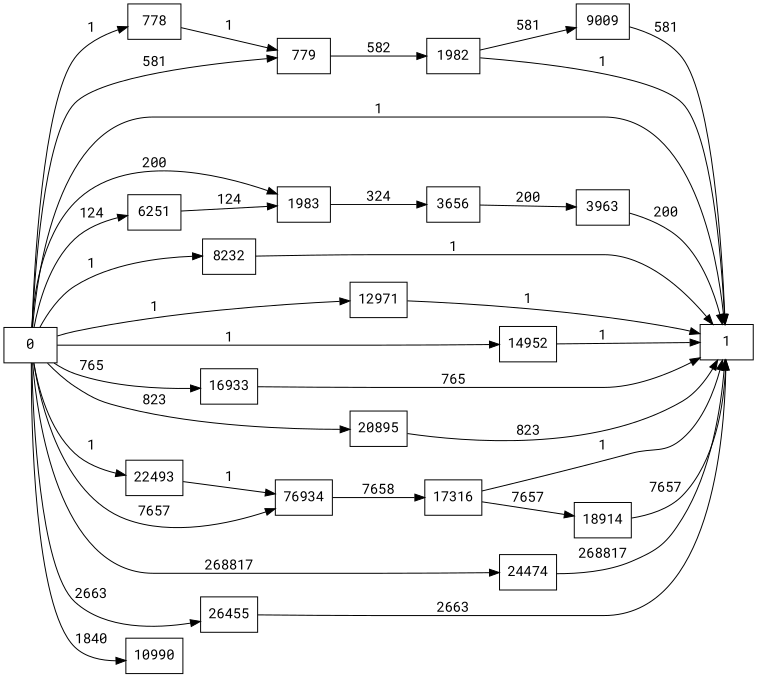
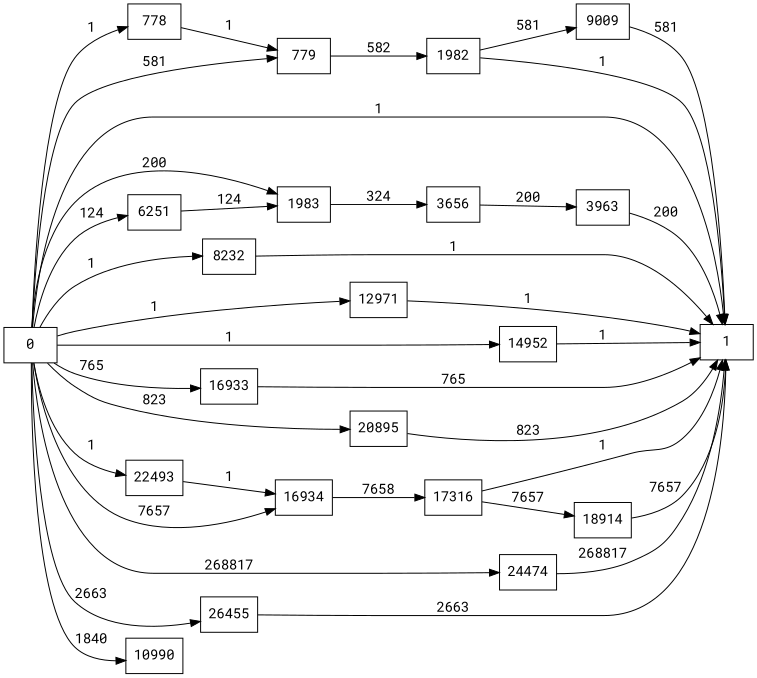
(304, 498) -> (304, 498)
